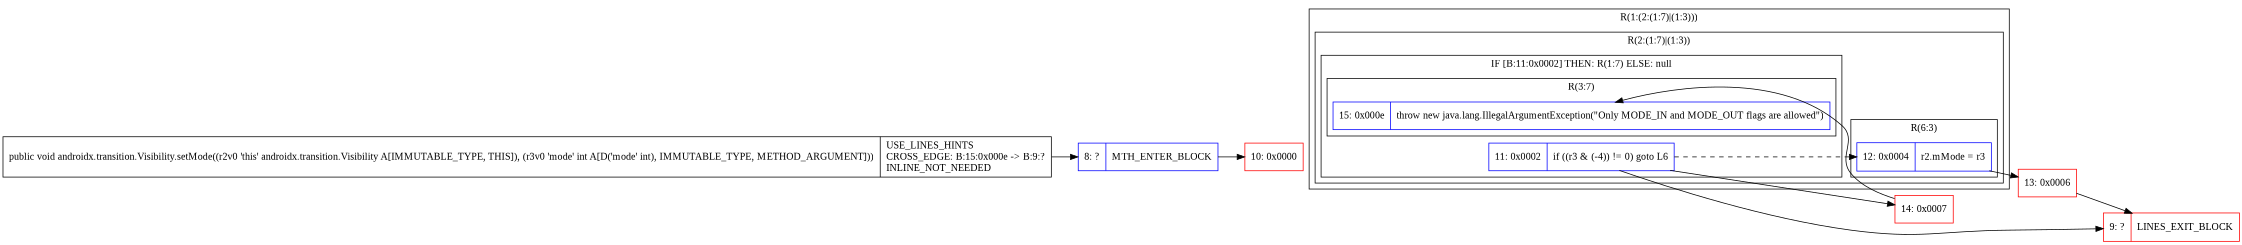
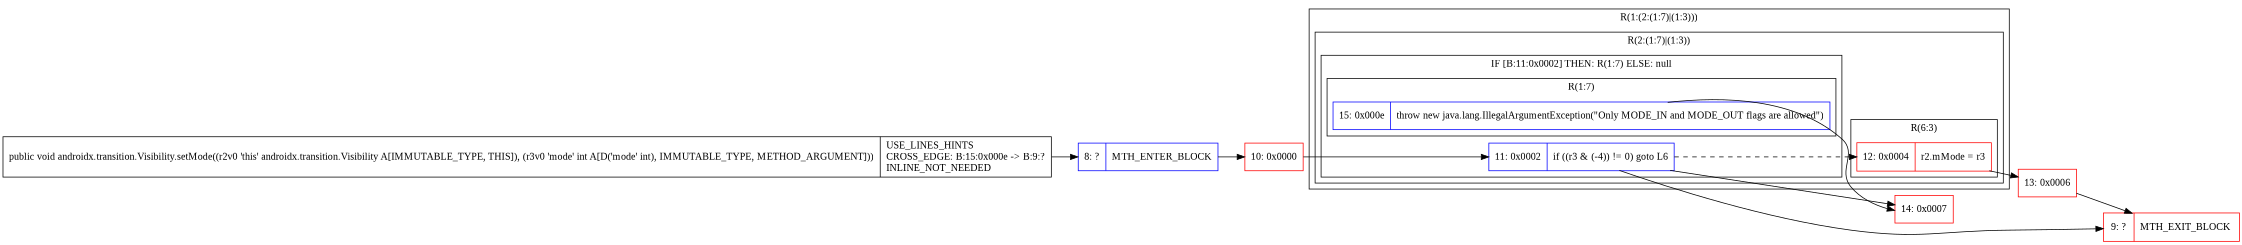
(1581, 87) -> (1581, 87)
(1786, 96) -> (1804, 116)
none -> (1392, 157)
(1924, 157) -> (1924, 157)
(2185, 227) -> (2185, 227)
